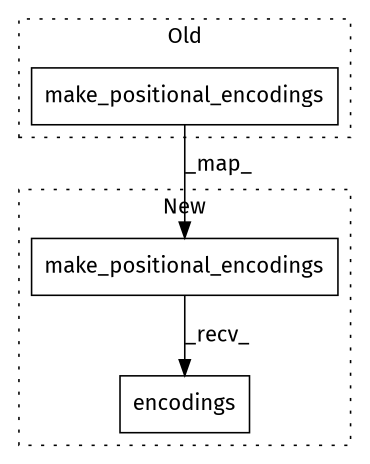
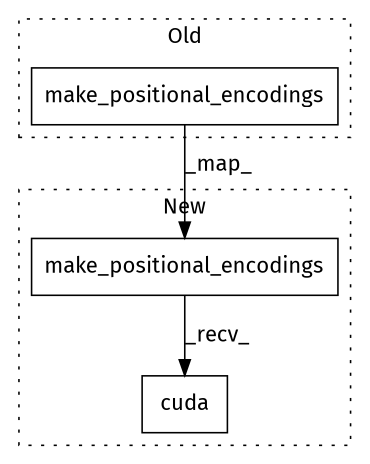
(185, 404) -> (185, 404)
